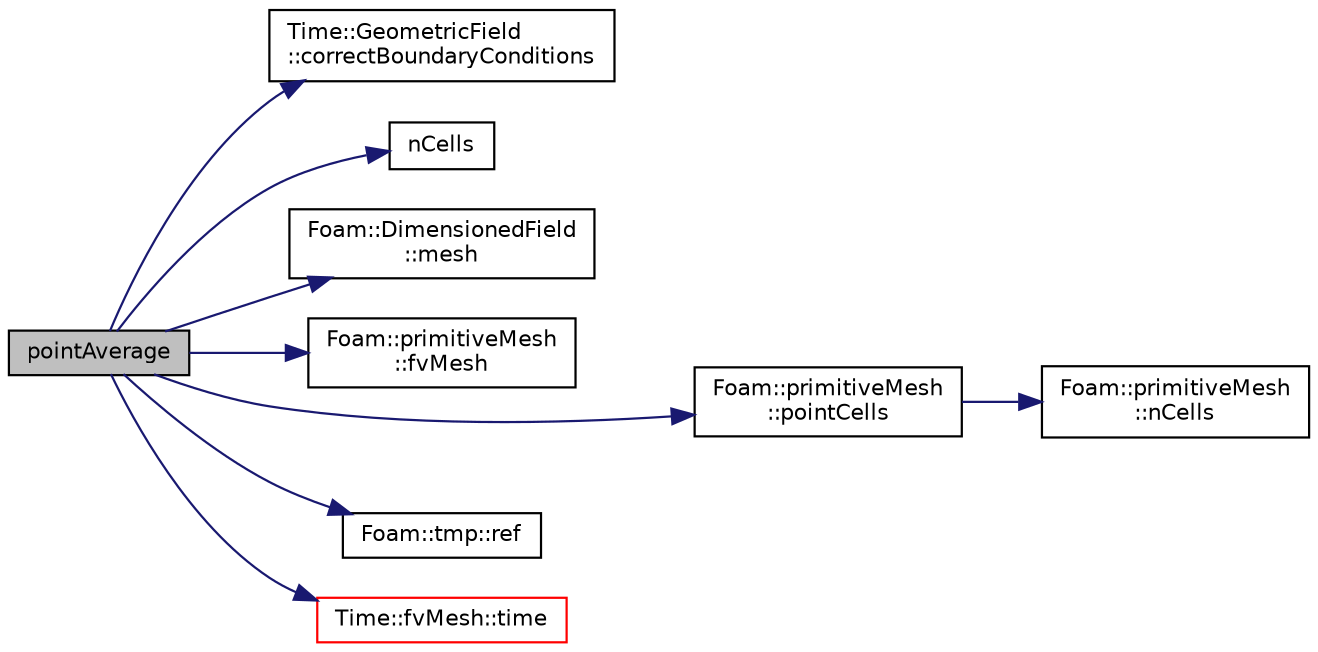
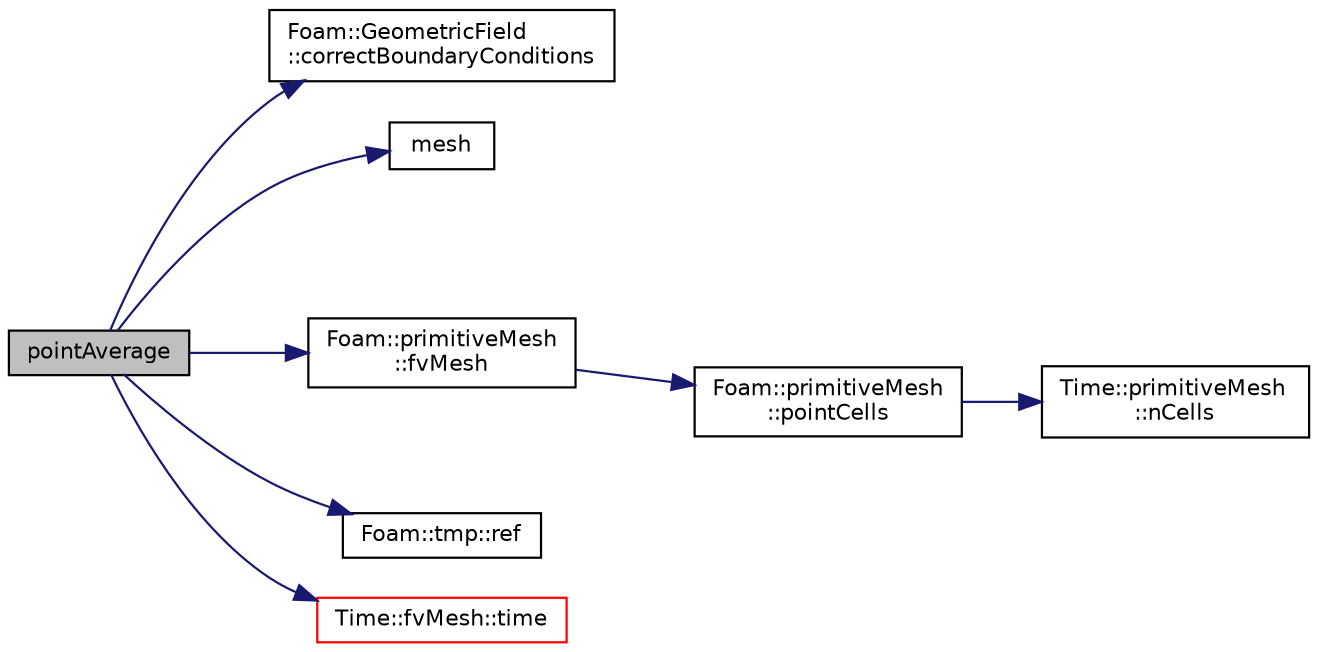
(442, 46) -> (442, 46)
(442, 146) -> (442, 146)
(442, 244) -> none
(1176, 402) -> (1176, 402)
(410, 420) -> (624, 376)
